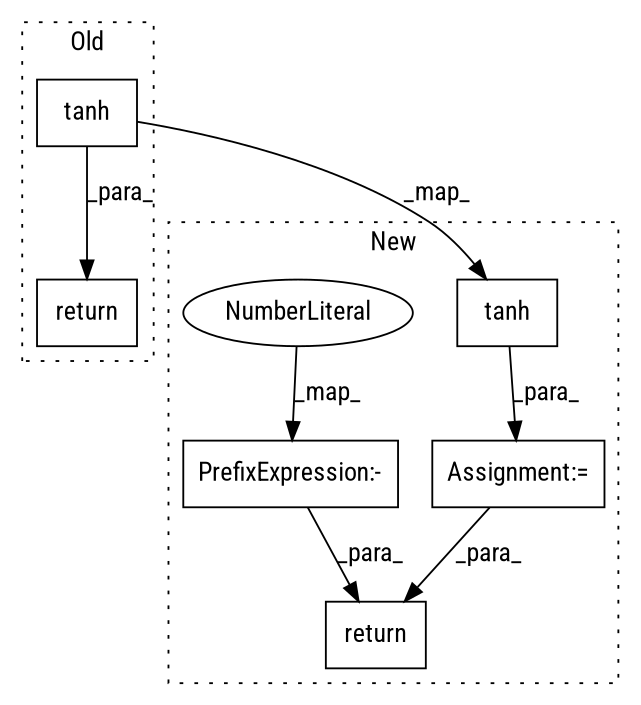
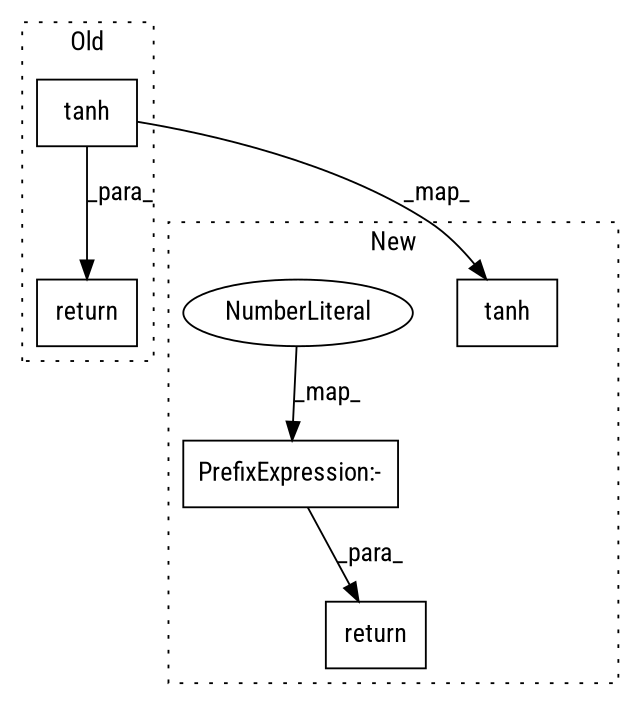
(518, 474) -> none
